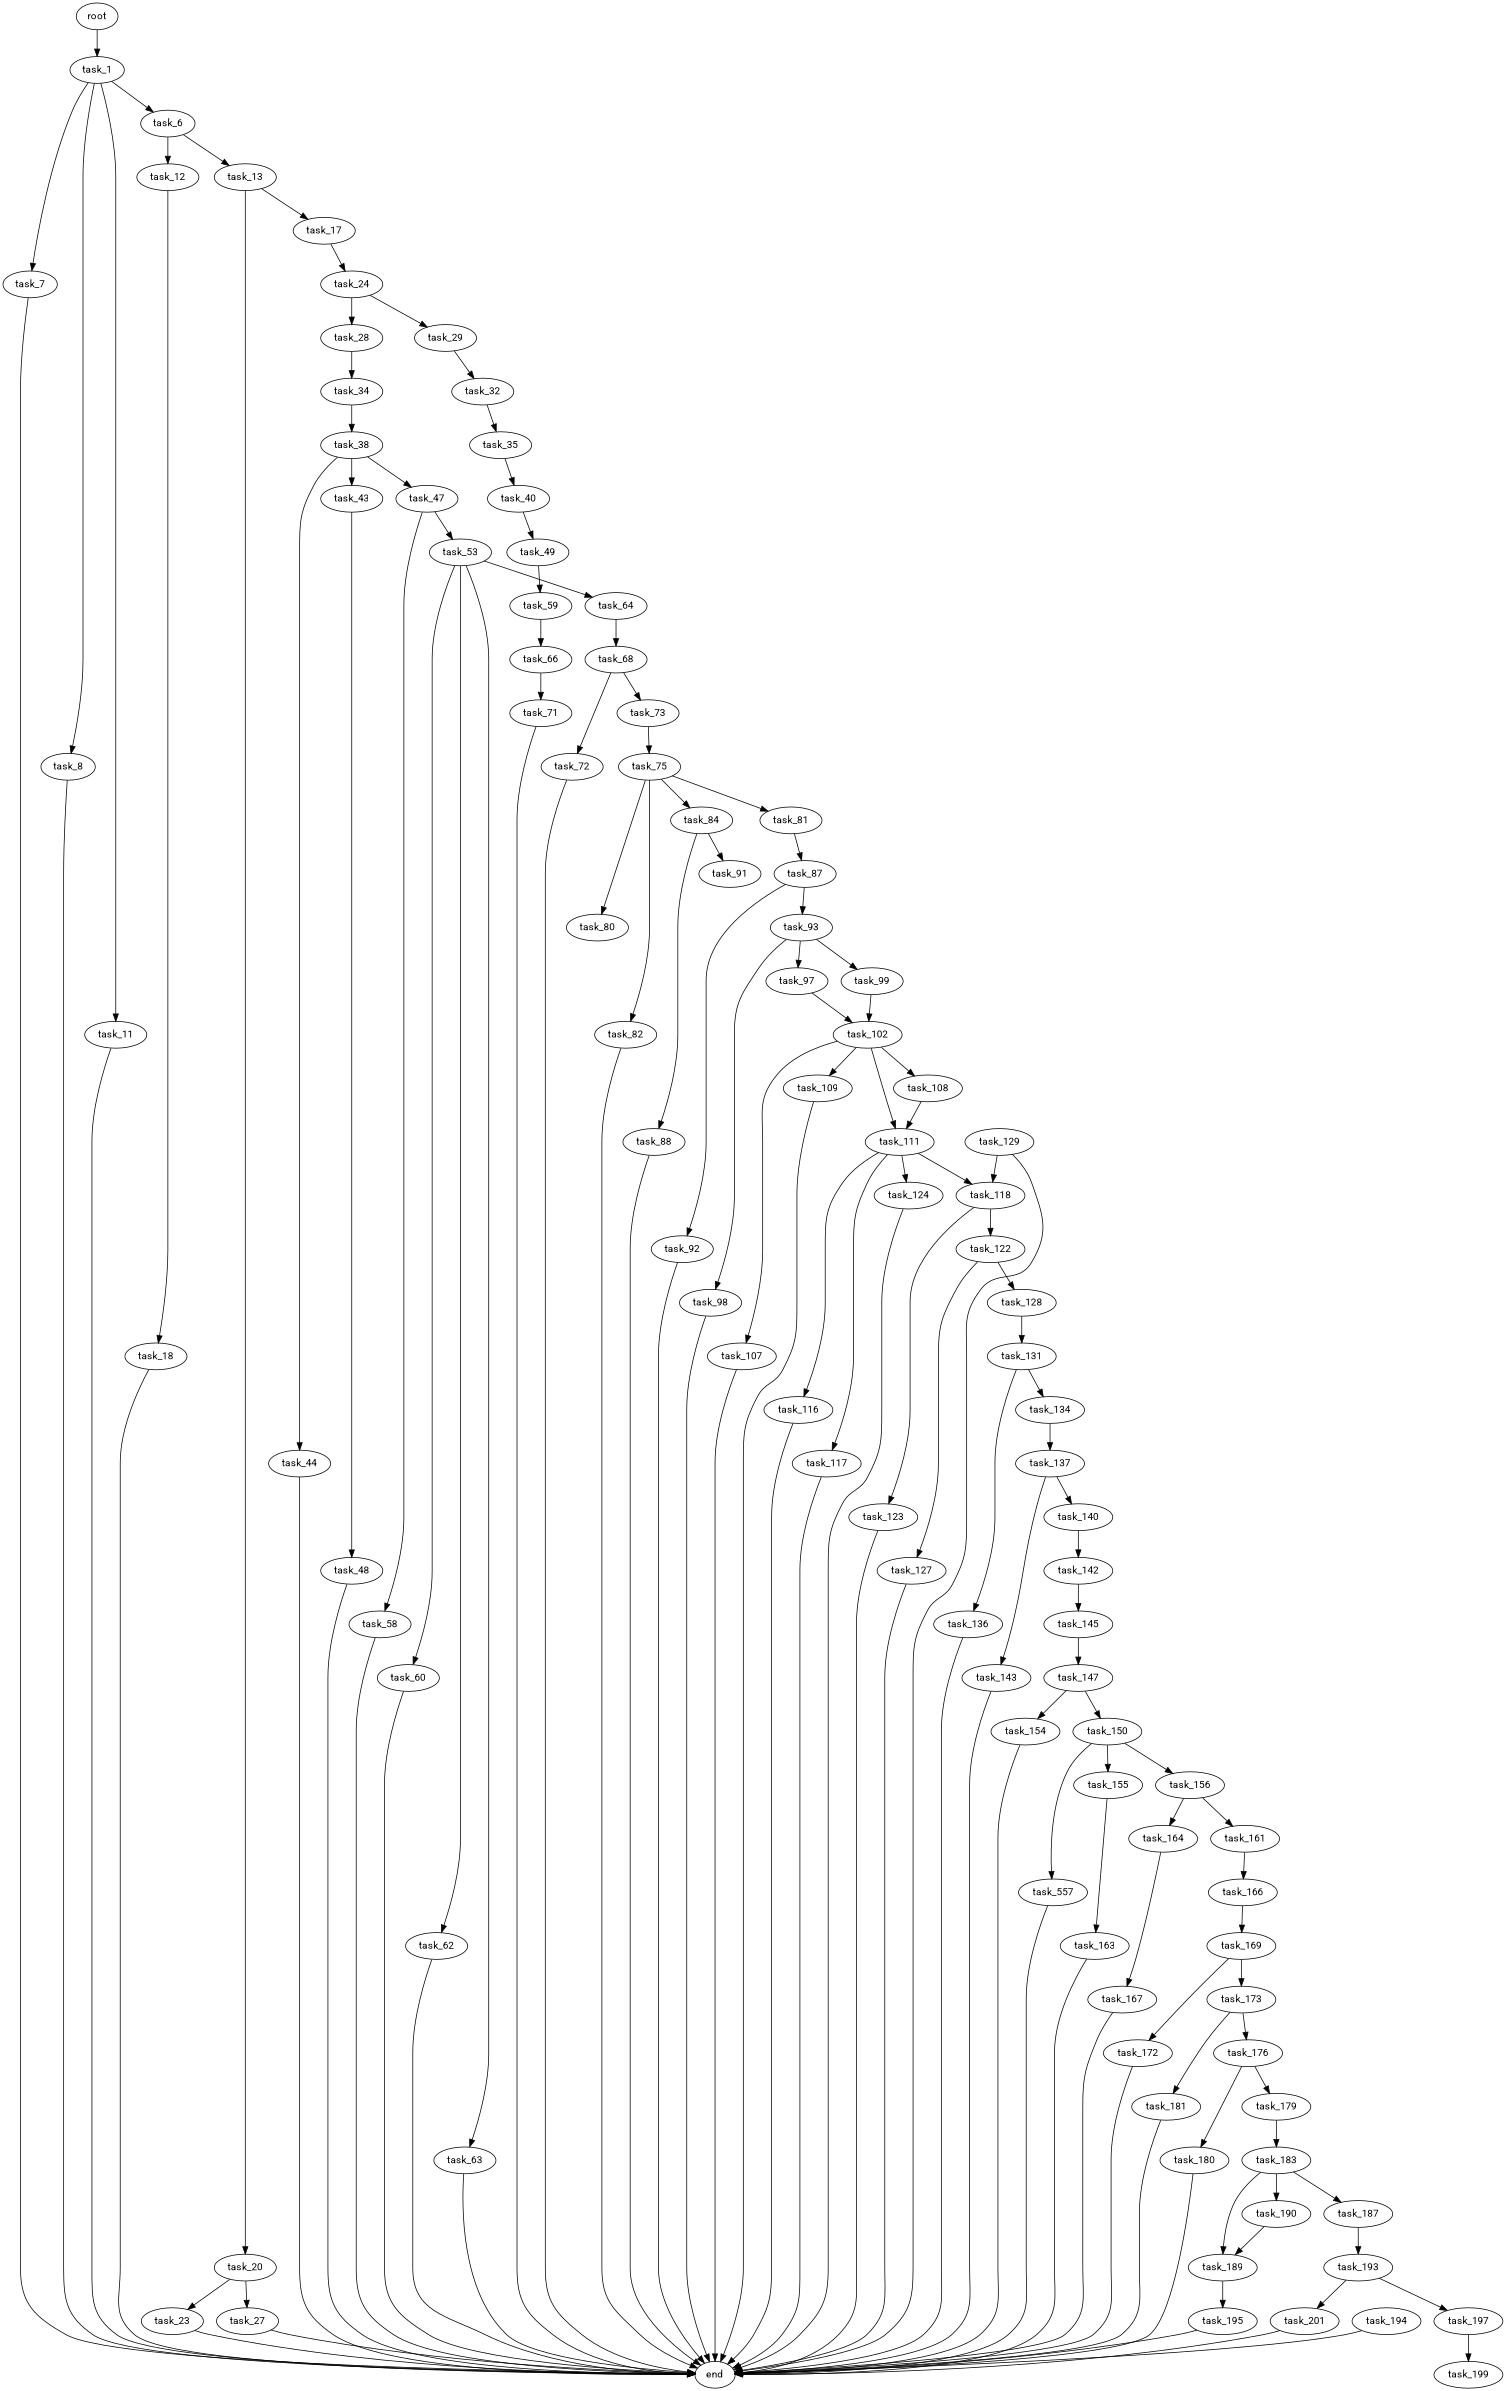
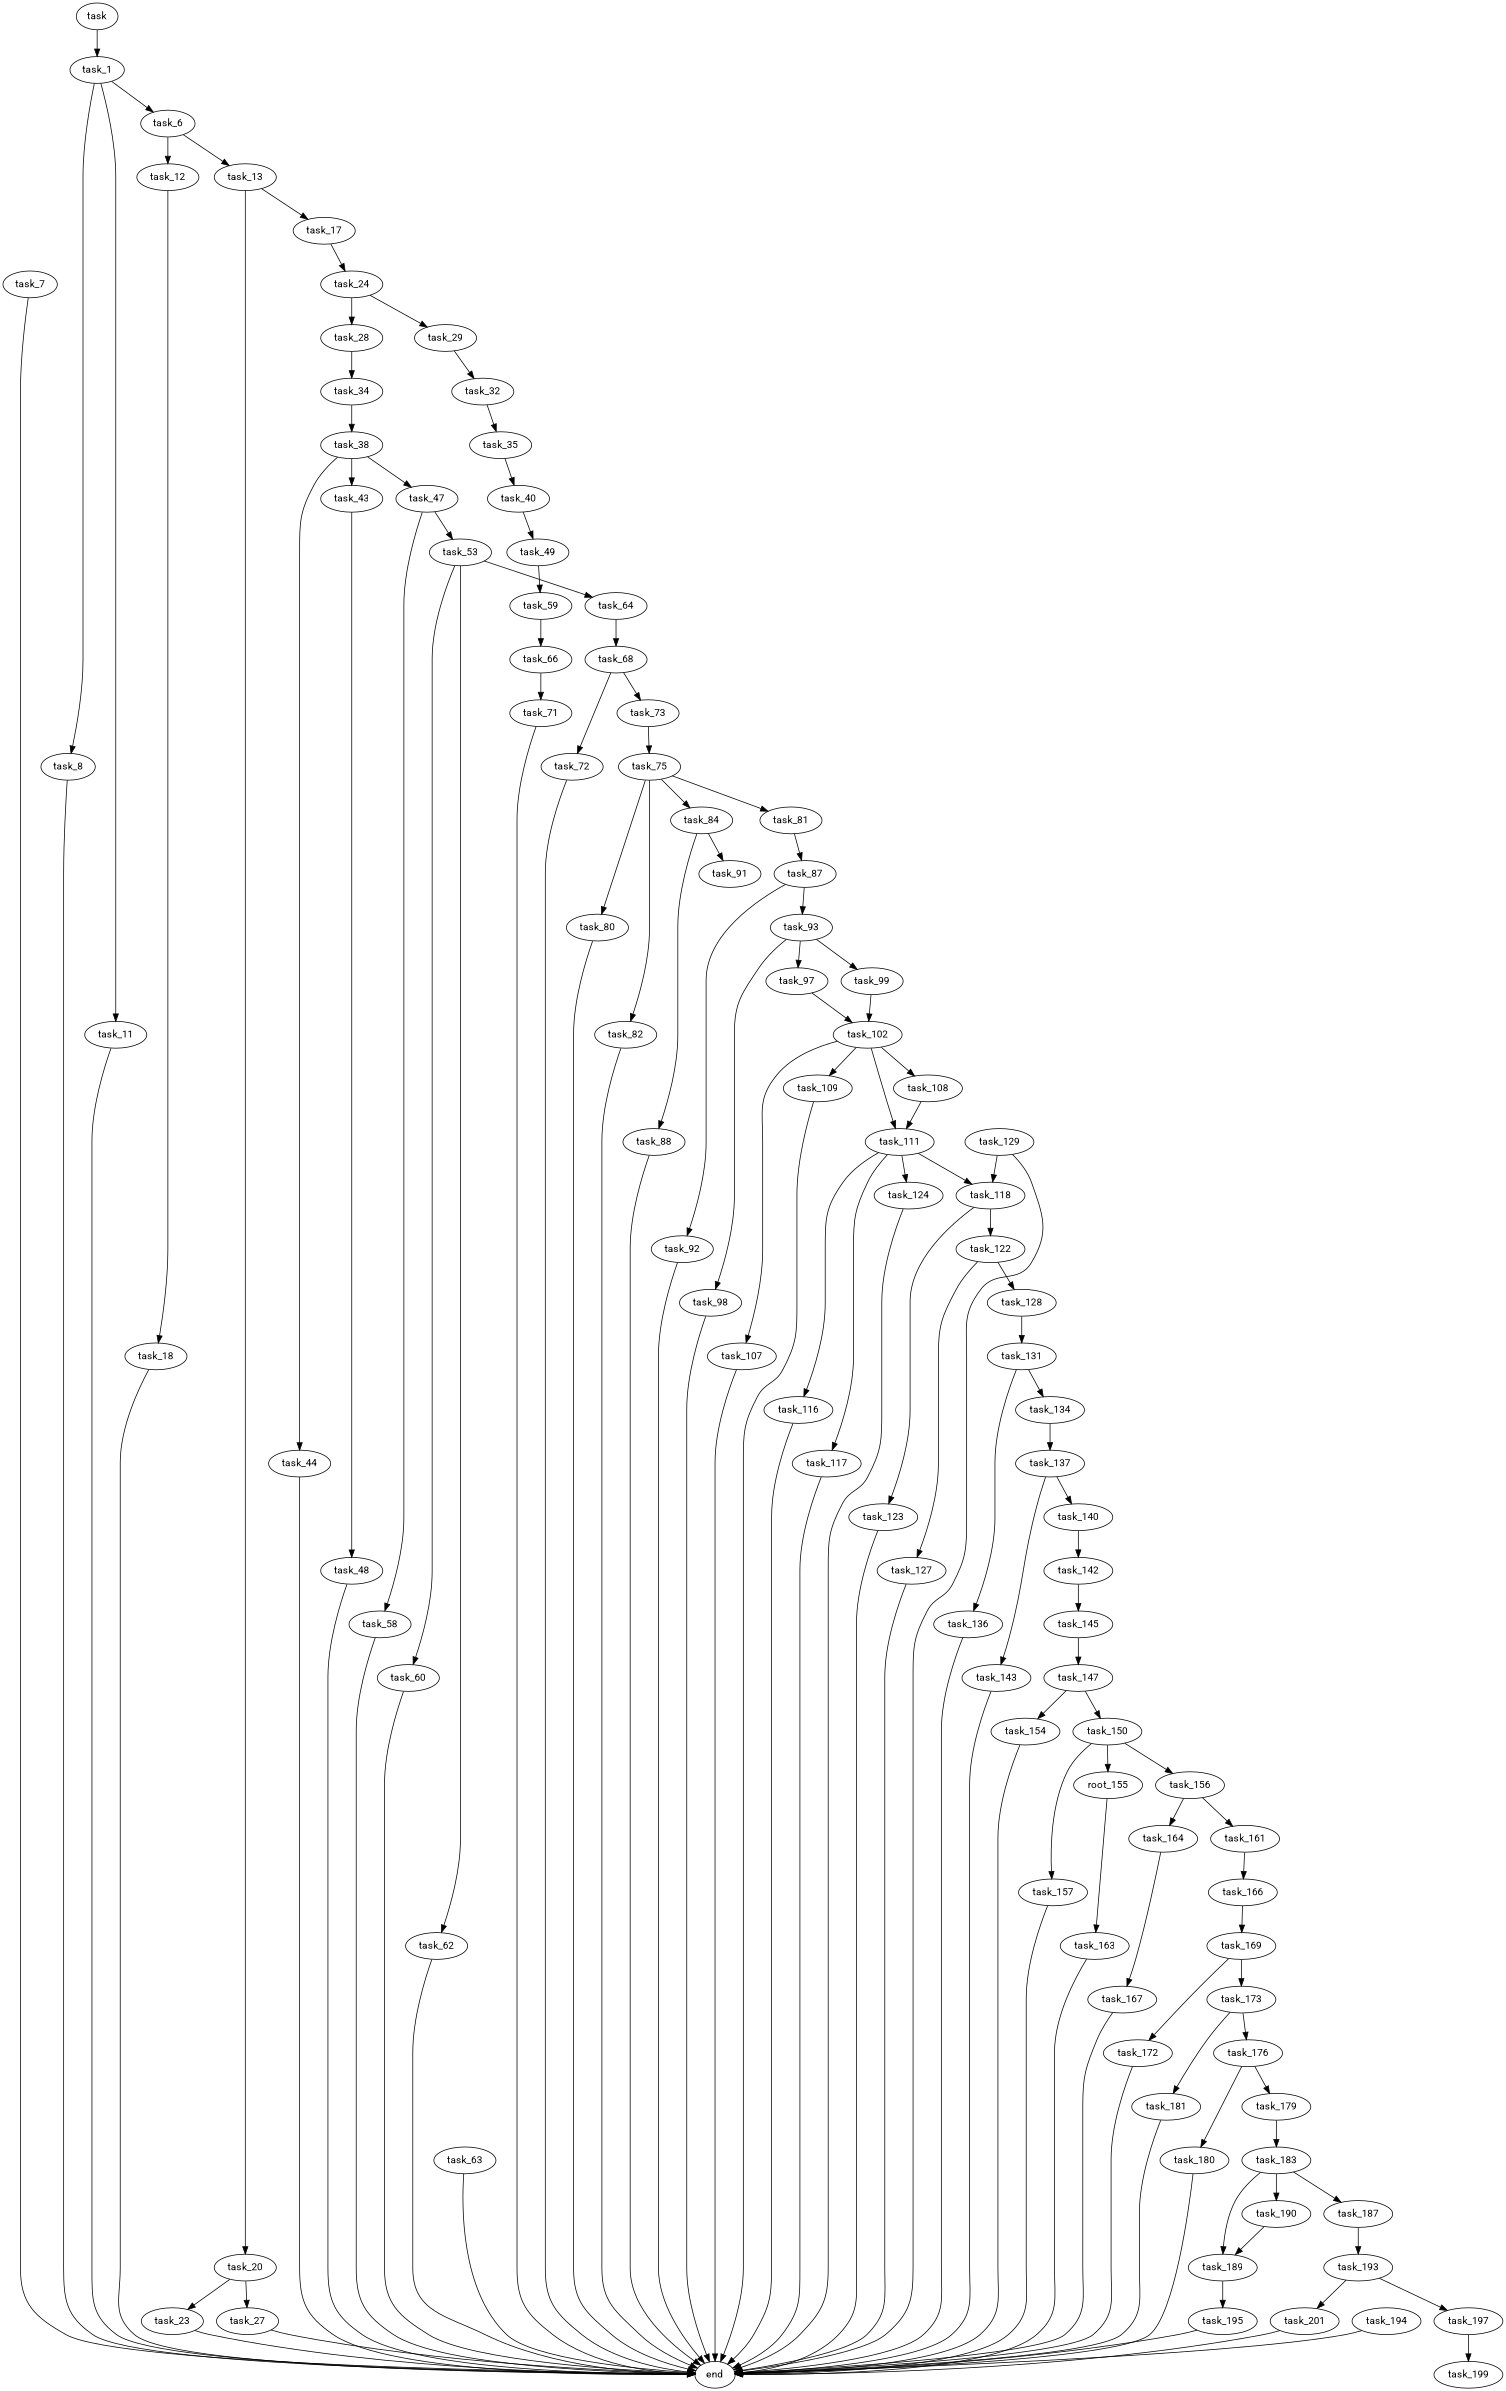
(97, 16) -> (97, 16)
(52, 170) -> none
(489, 1352) -> none
none -> (574, 1686)
(1108, 1785) -> (1108, 1785)
(1053, 1892) -> (1053, 1892)
